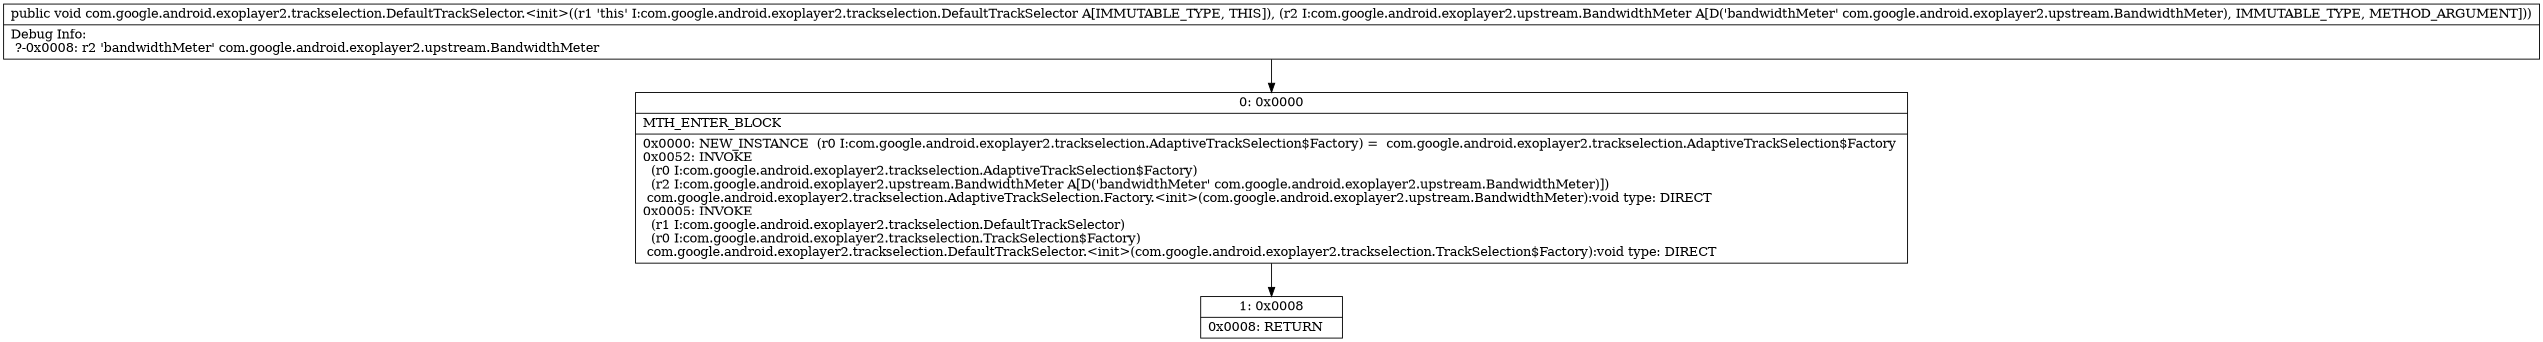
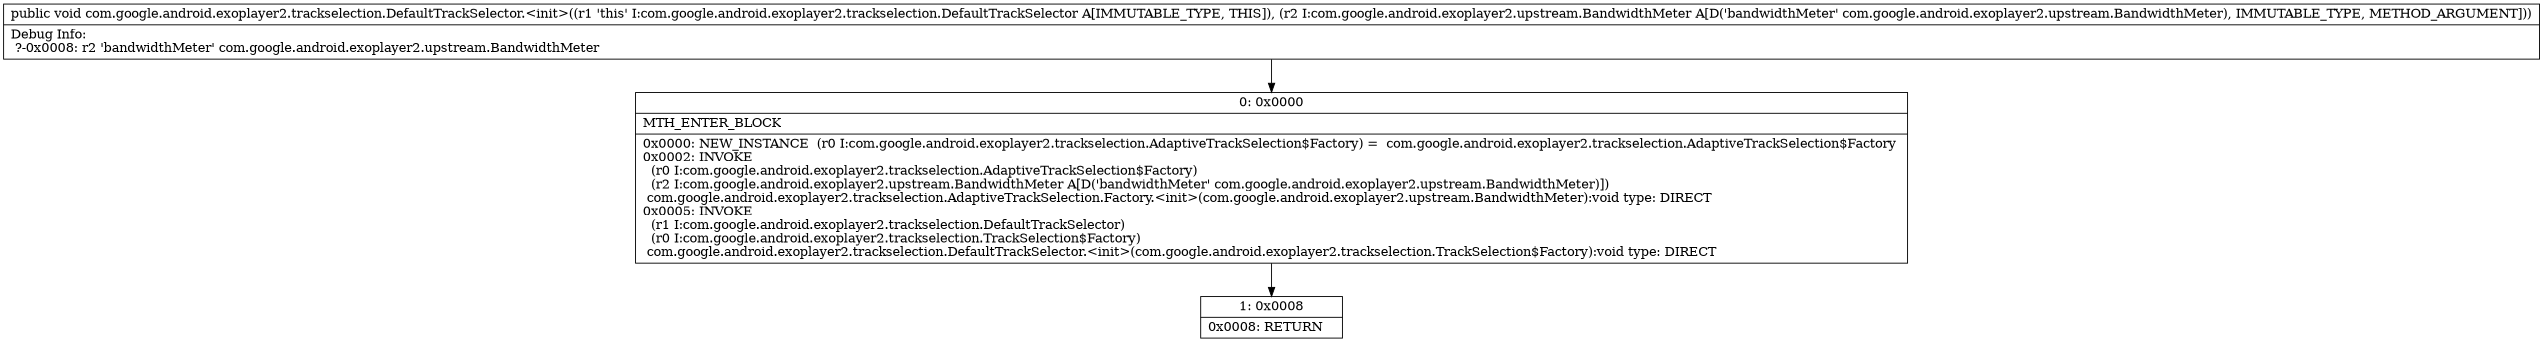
(702, 158) -> (702, 158)
